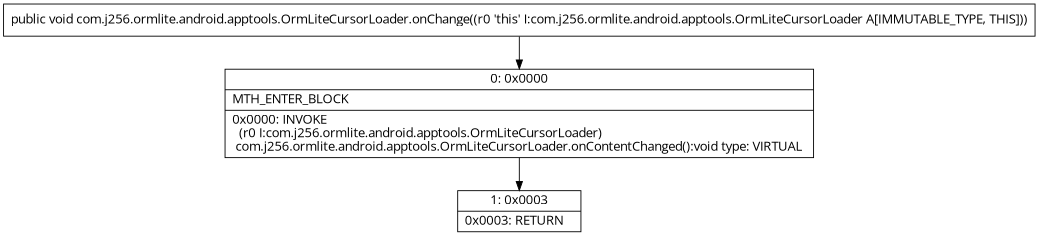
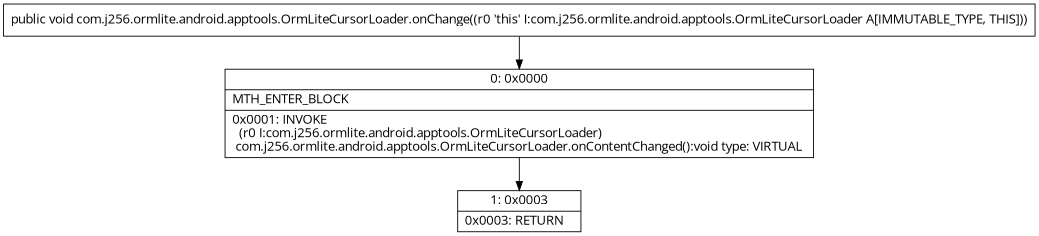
(283, 120) -> (283, 120)
